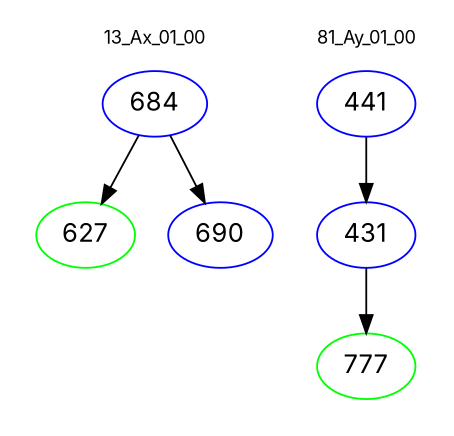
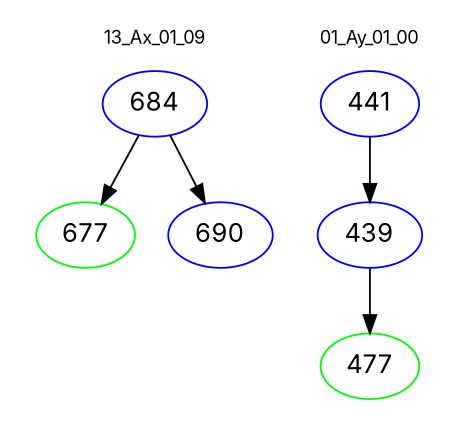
(155, 39) -> (155, 39)
(367, 39) -> (370, 39)
(86, 235) -> (86, 235)
(366, 235) -> (370, 235)
(366, 366) -> (370, 366)
